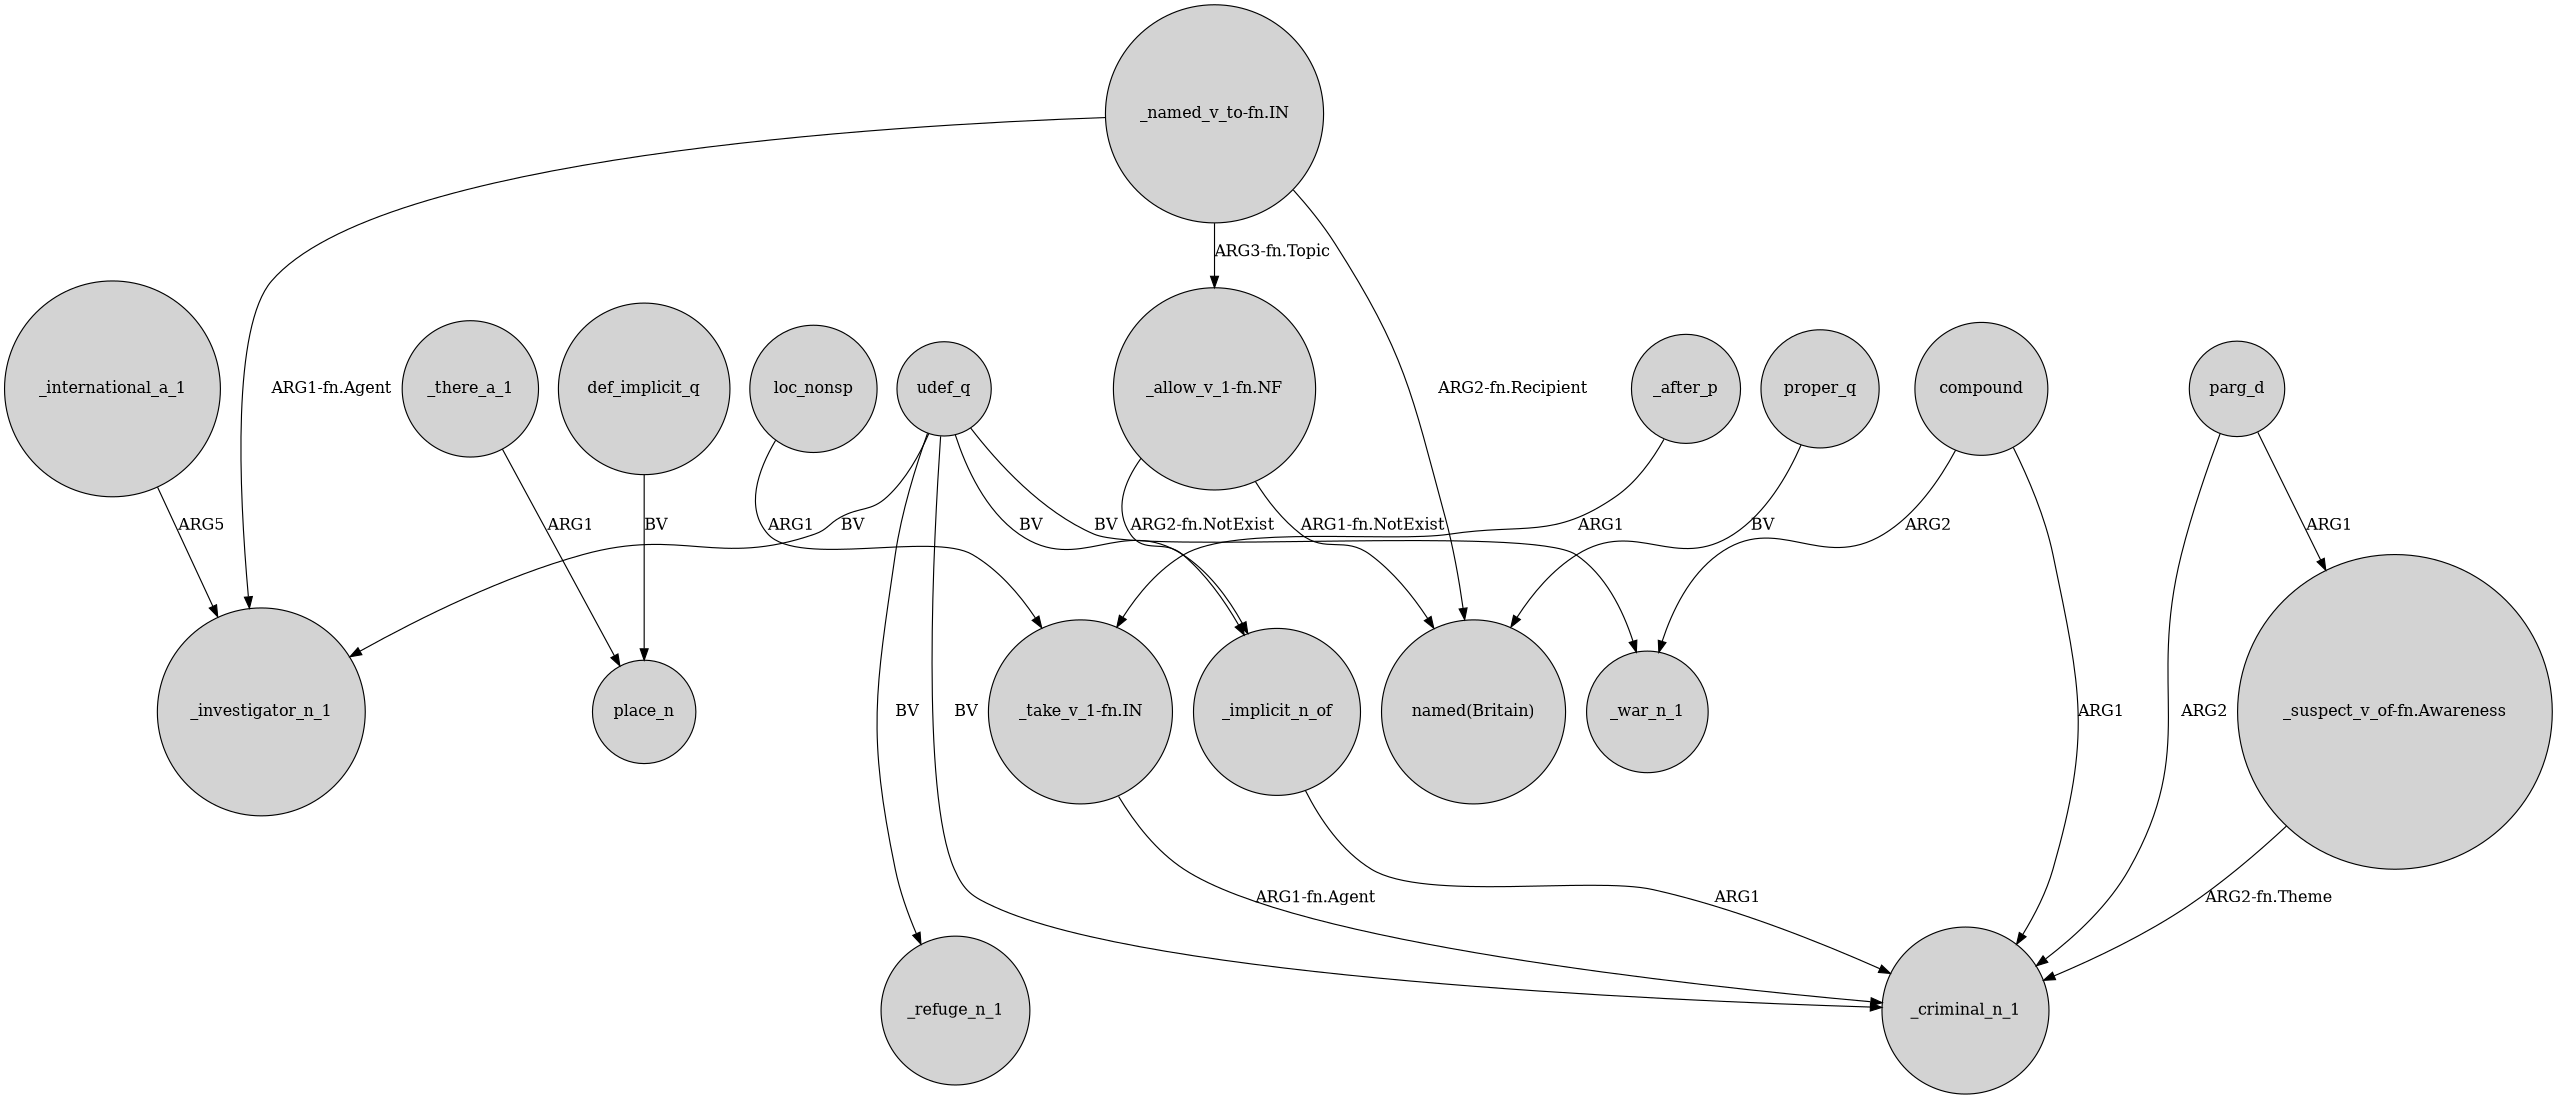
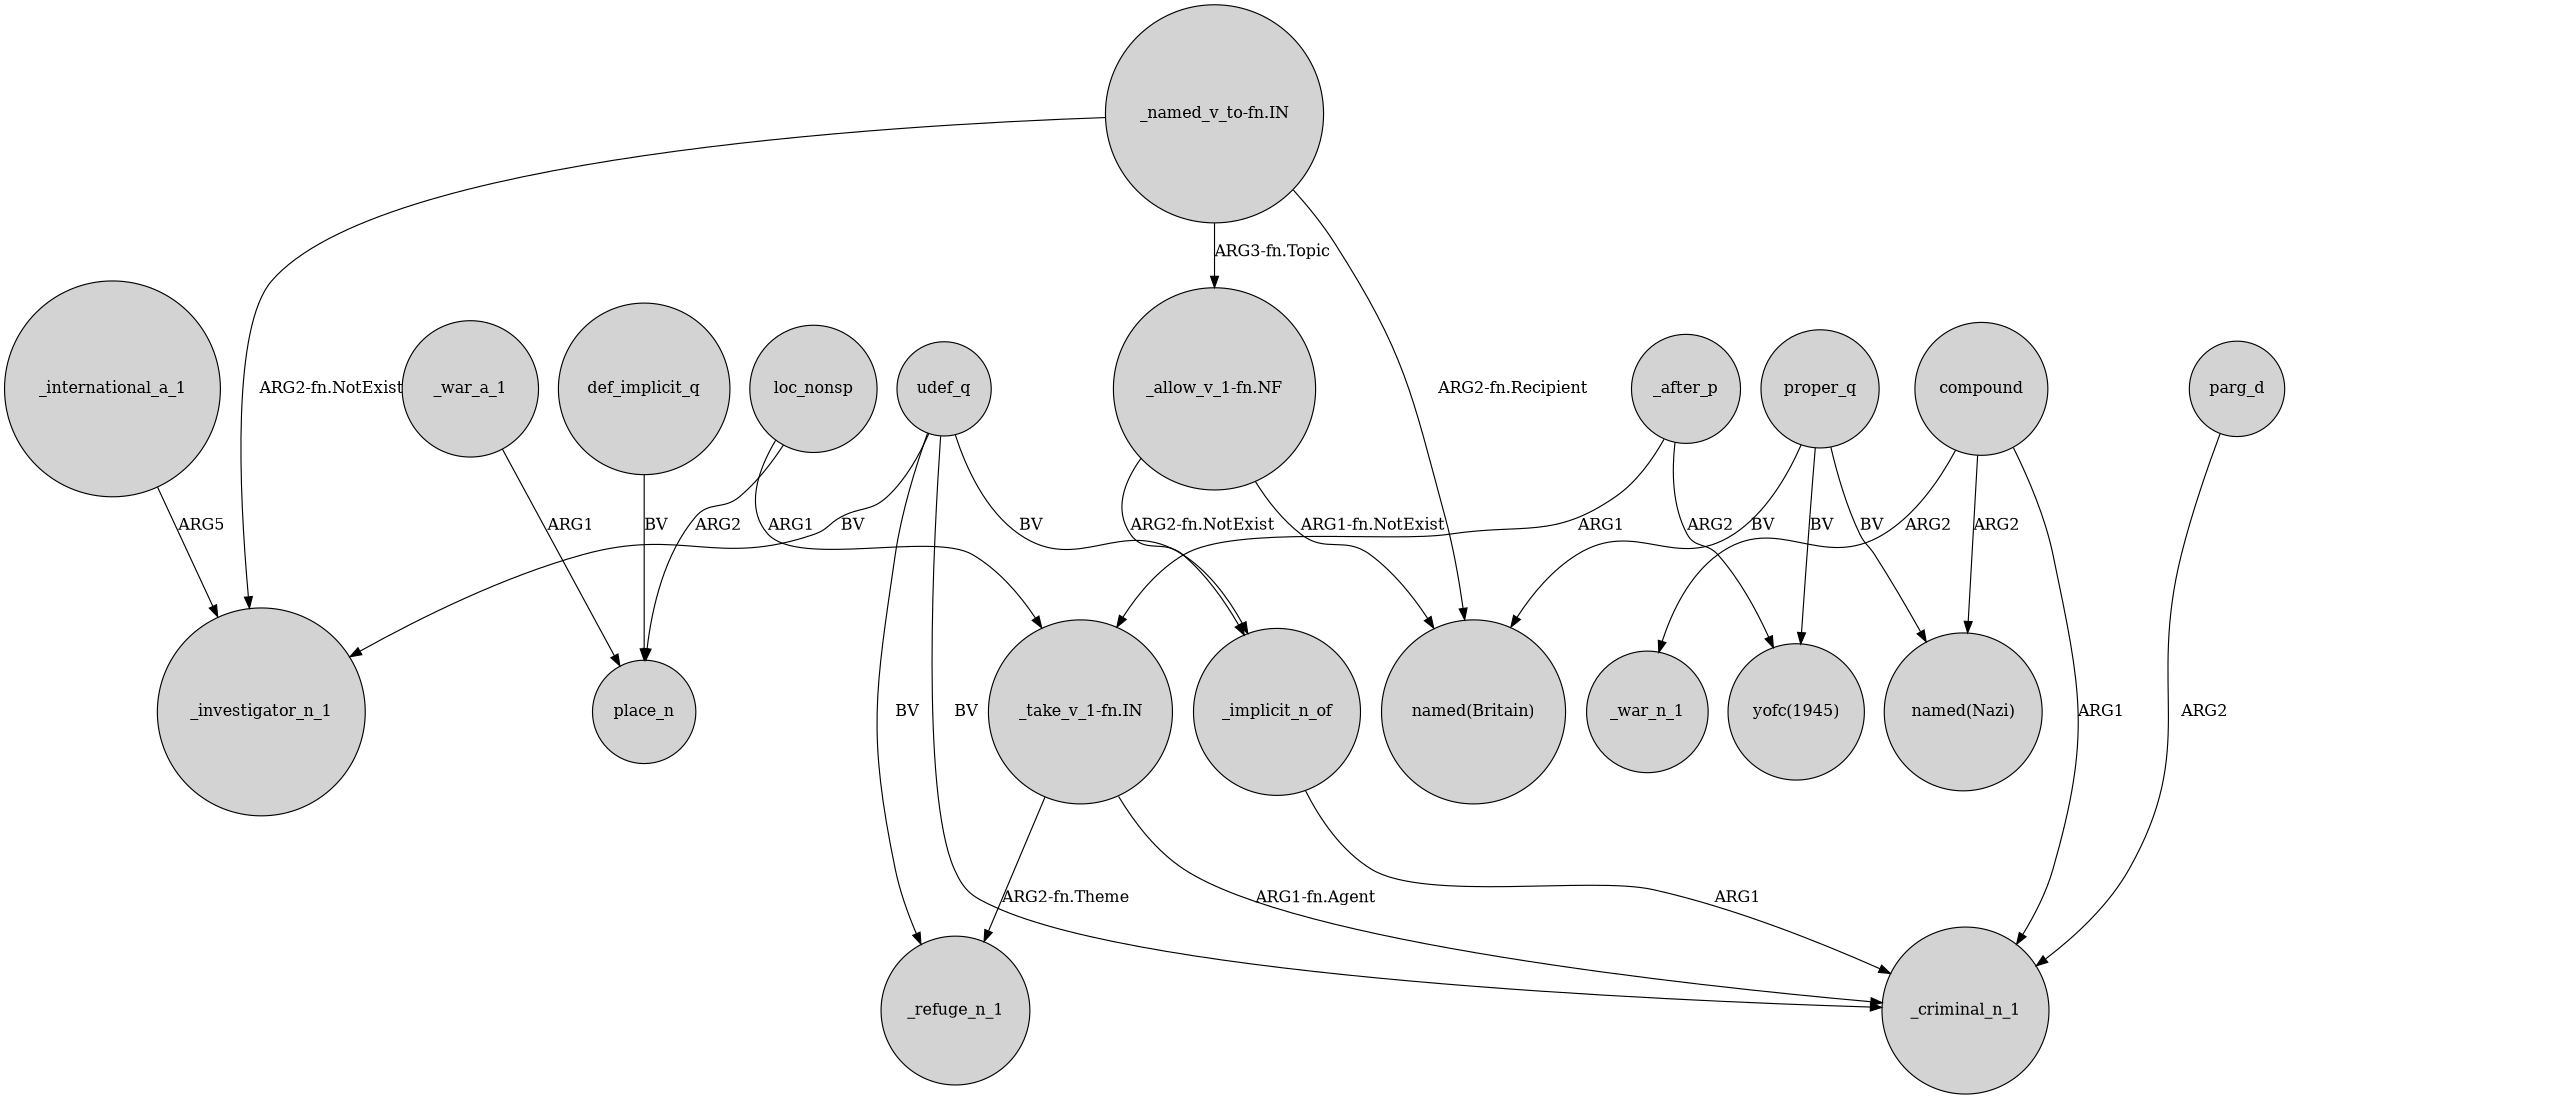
(332, 389) -> (332, 389)
(470, 389) -> (470, 389)
none -> (688, 527)
(1193, 542) -> none
none -> (1796, 712)
none -> (1963, 712)
(2395, 712) -> none
none -> (1017, 864)
